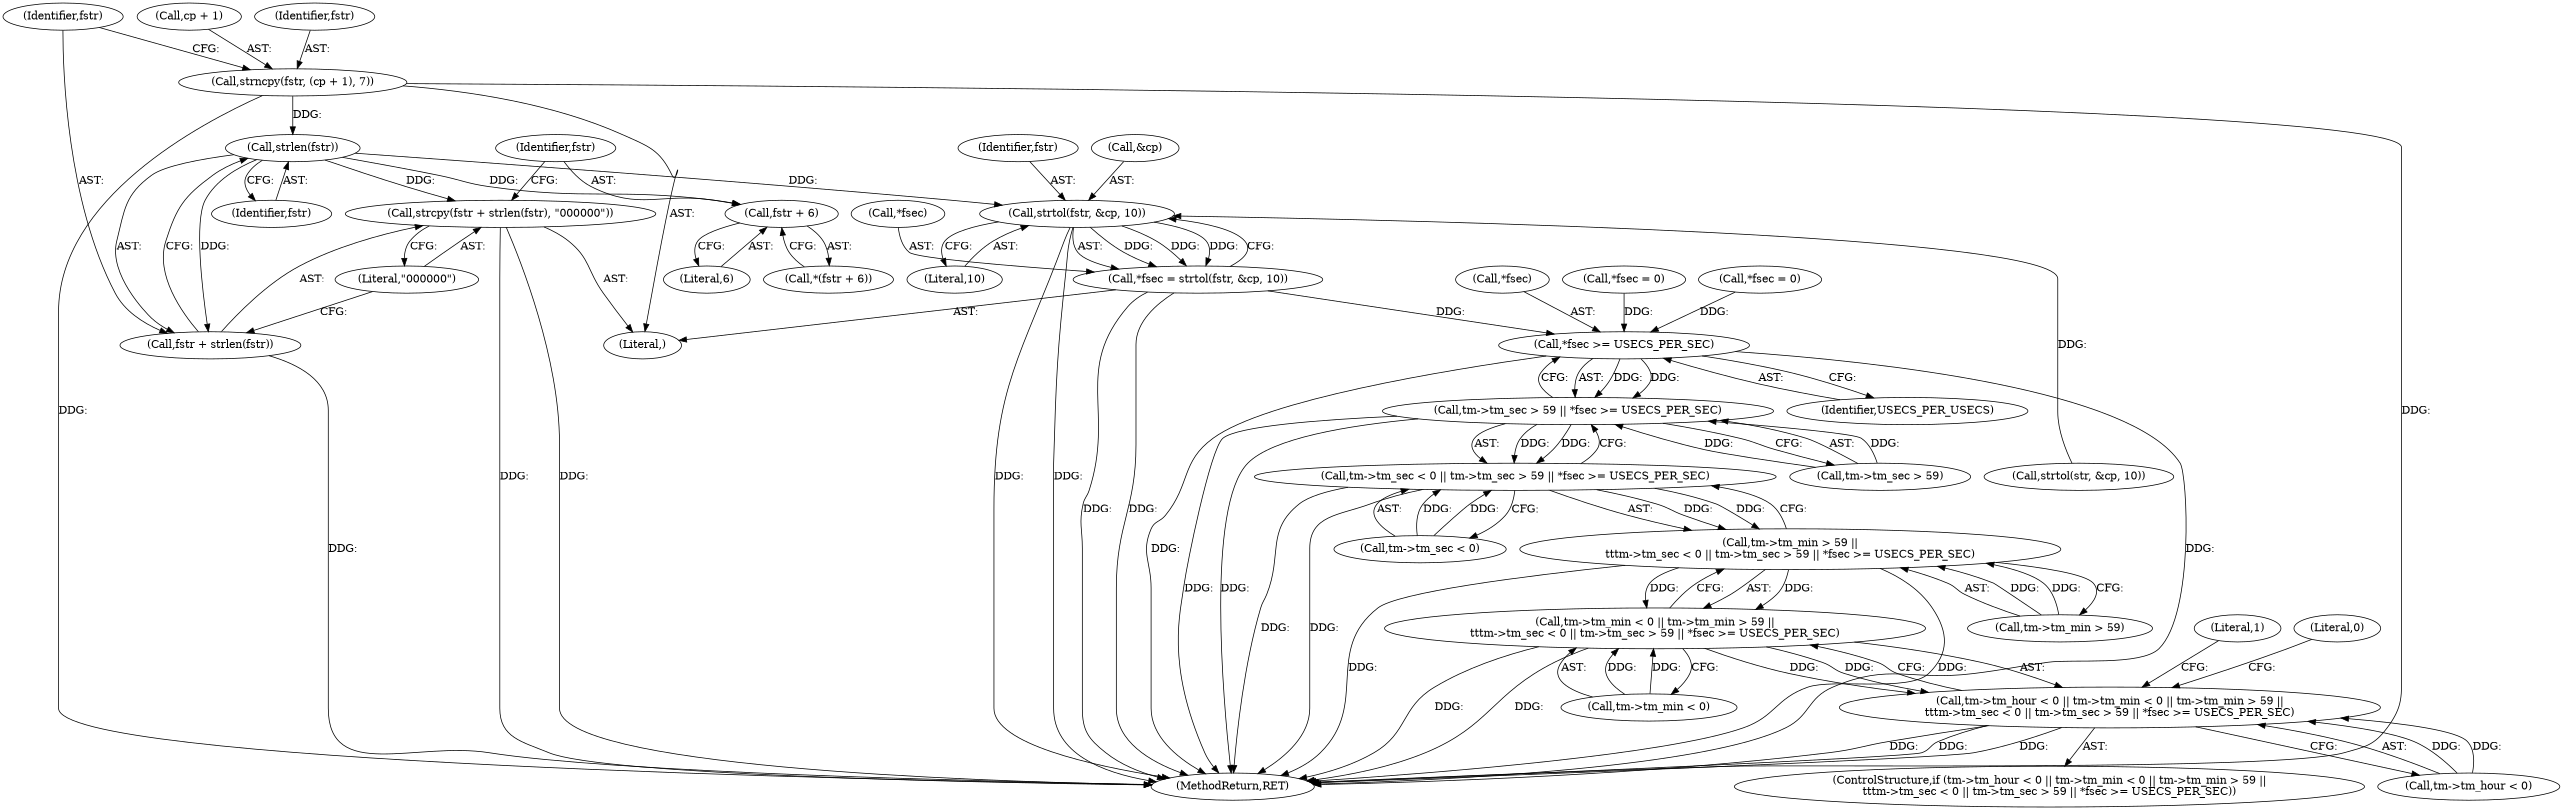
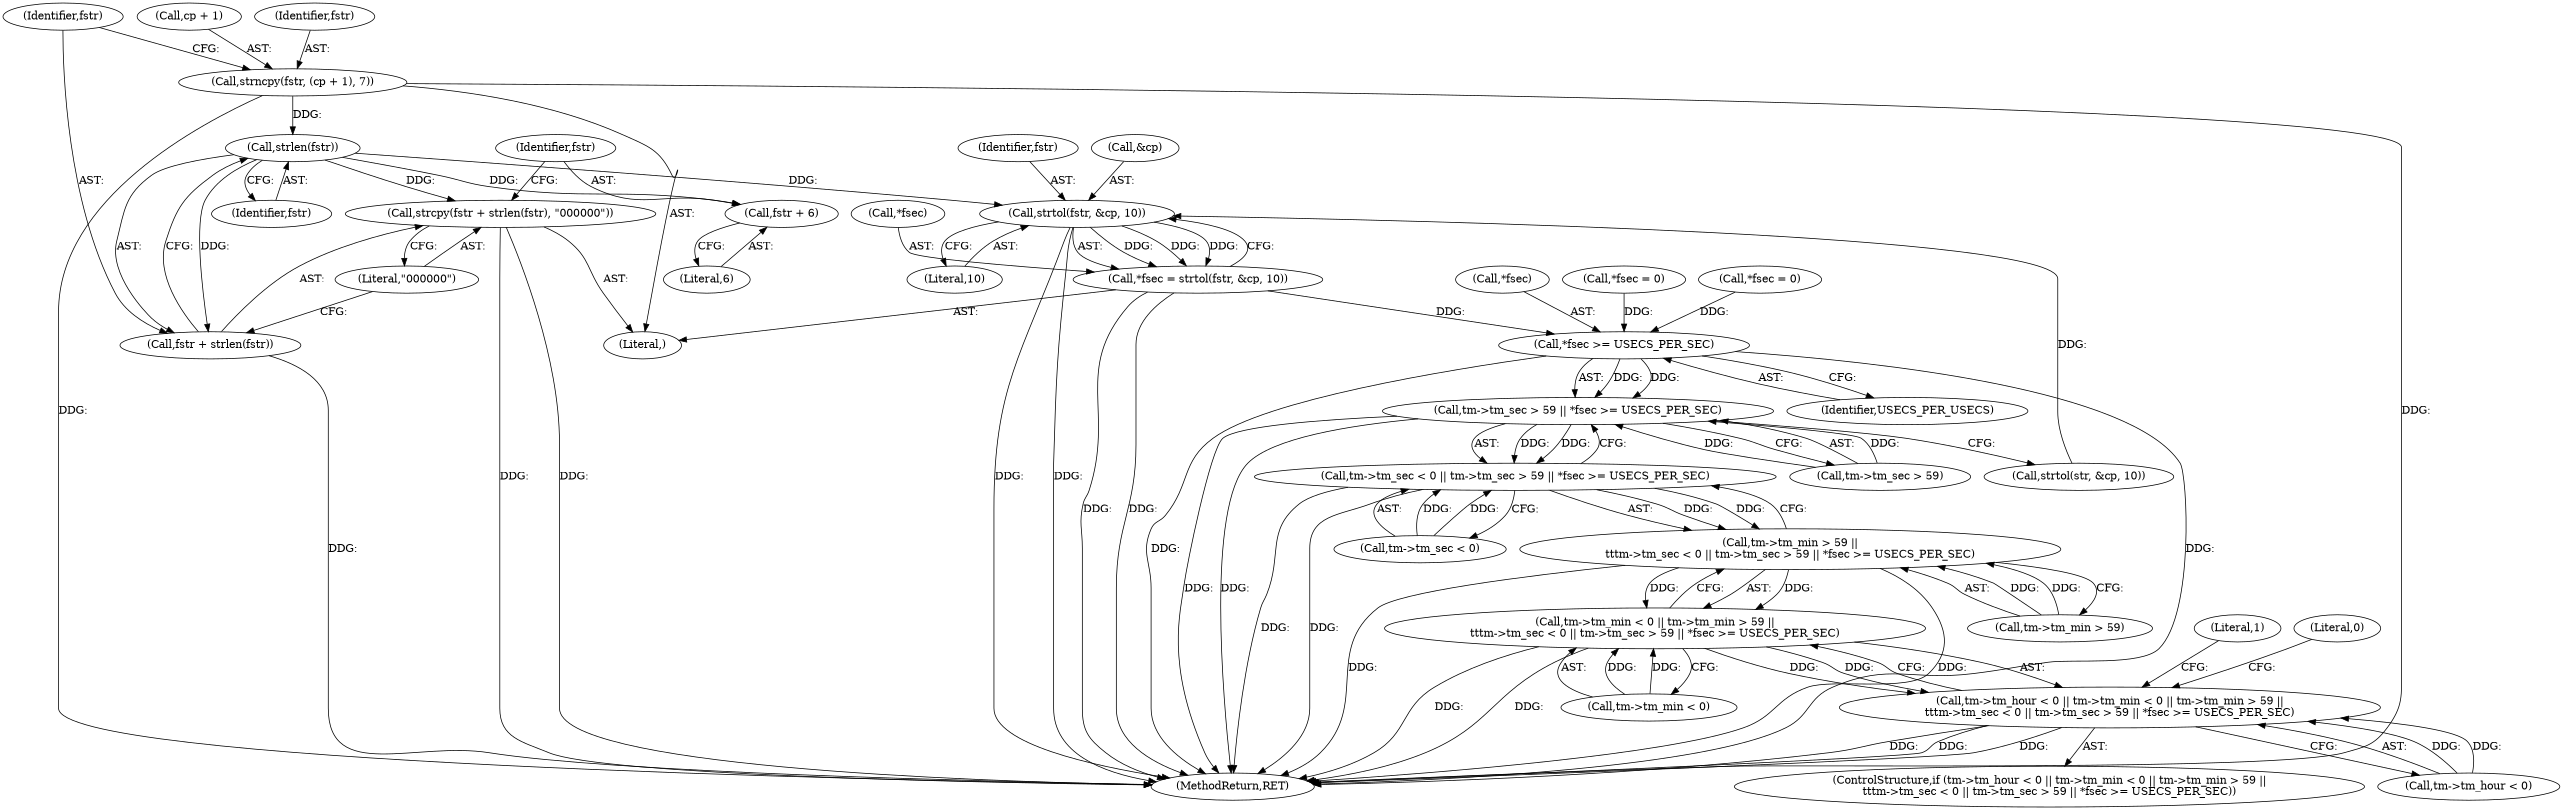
(828, 280) -> none
(1539, 379) -> (1871, 434)
